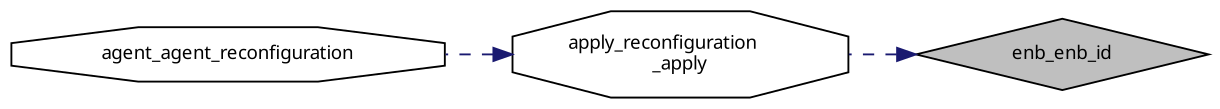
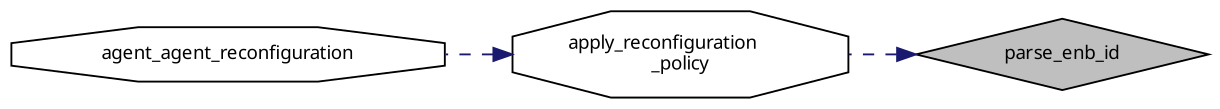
(680, 54) -> (680, 54)
(1062, 54) -> (1062, 54)
